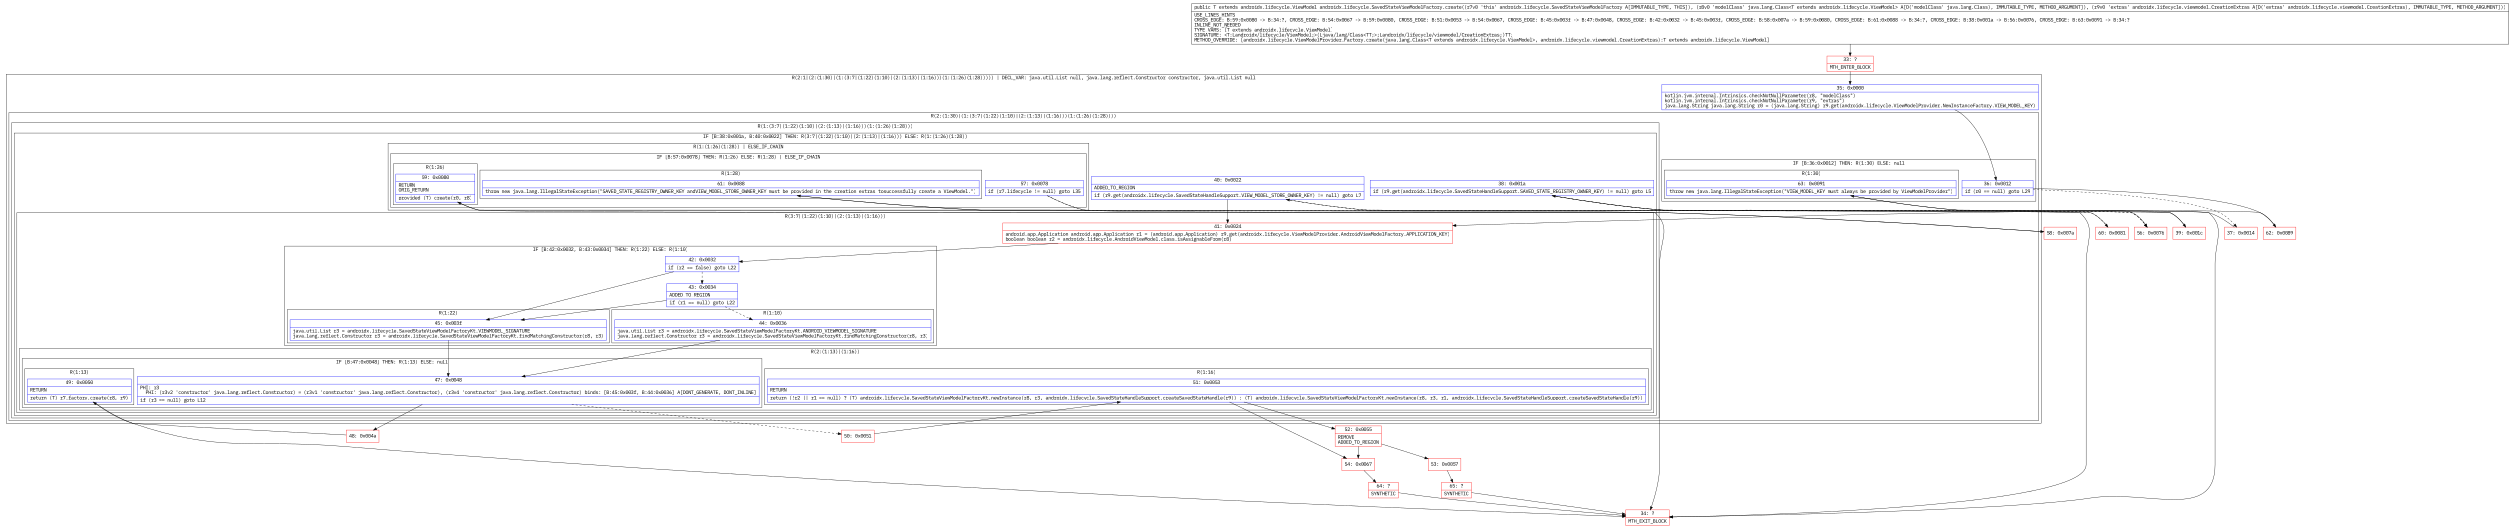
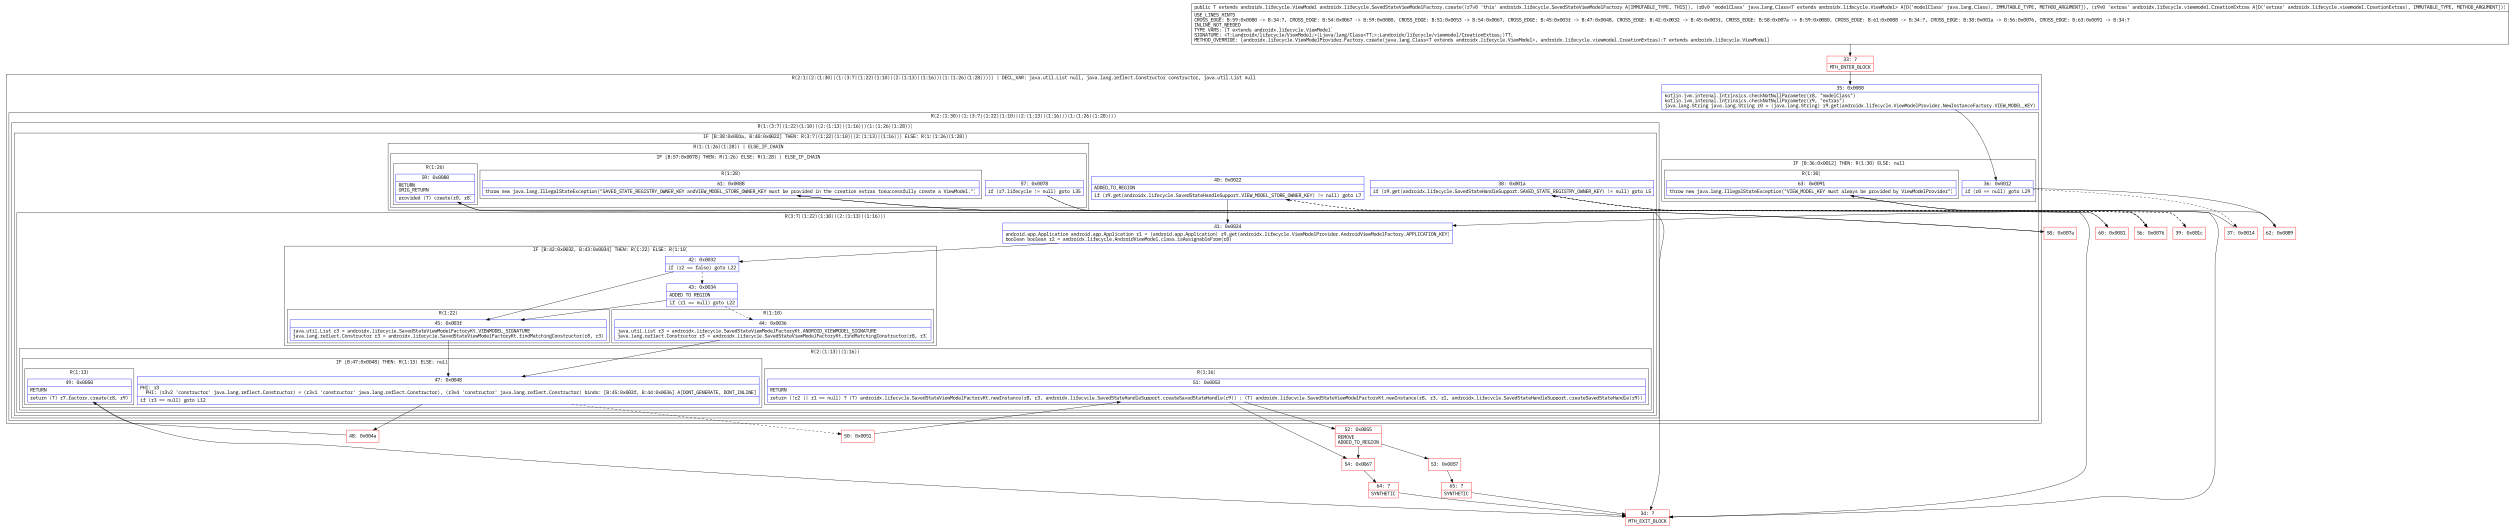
(1870, 210) -> (1870, 210)
(1740, 211) -> (1740, 211)
(1228, 233) -> (1228, 233)
